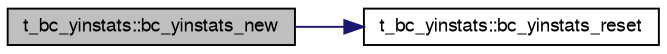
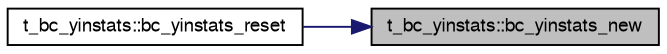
(320, 27) -> (327, 27)
